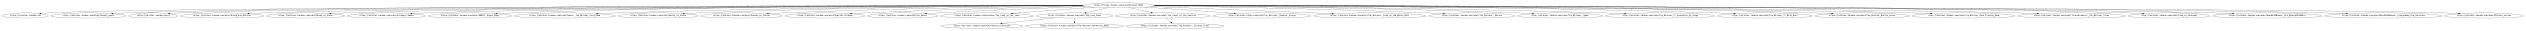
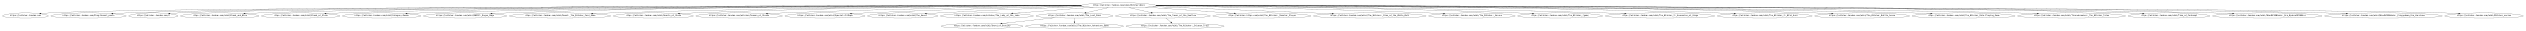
(1119, 5) -> (1119, 5)
(222, 15) -> (220, 15)
(742, 15) -> (739, 15)
